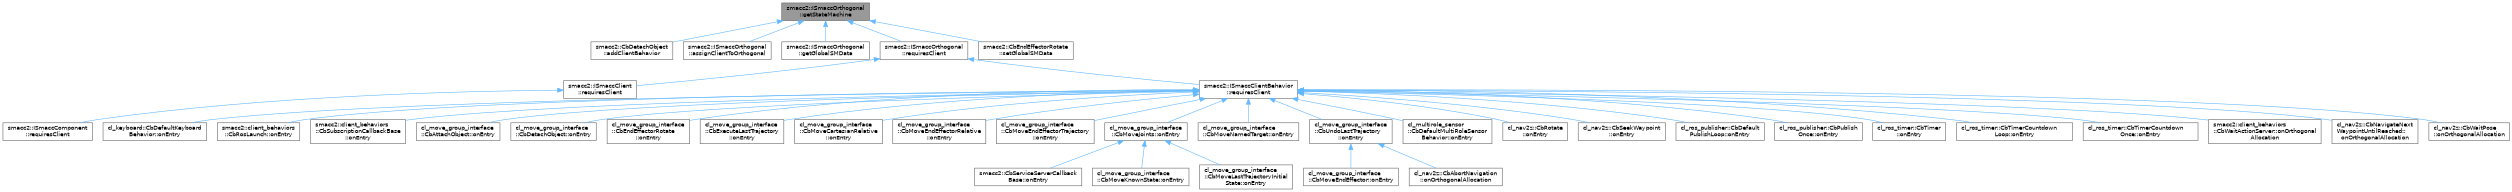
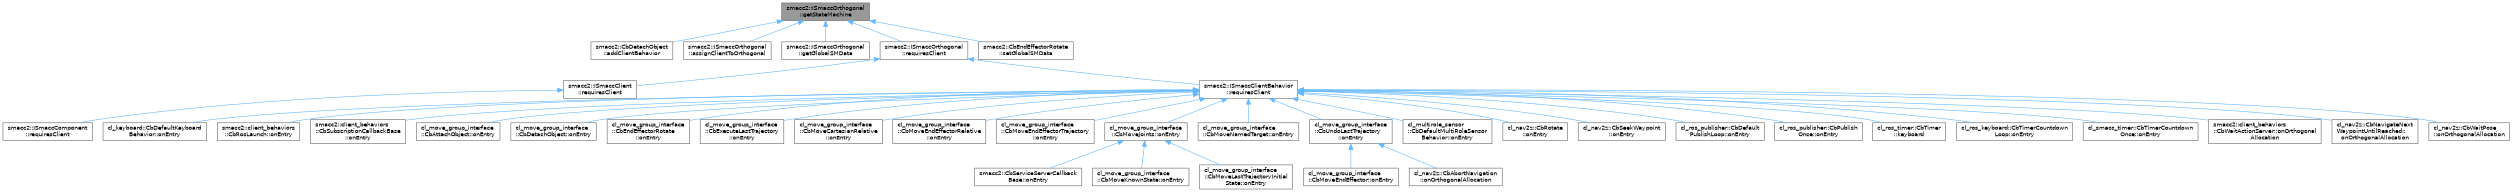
(1909, 132) -> (1909, 132)
(2015, 132) -> (2015, 132)
(2141, 132) -> (2141, 132)
